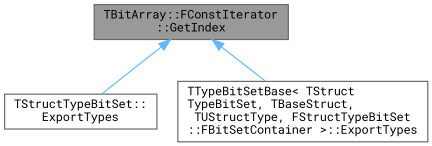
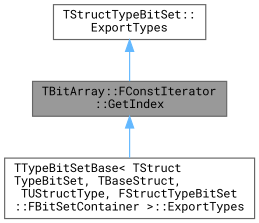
(131, 71) -> (130, 66)
